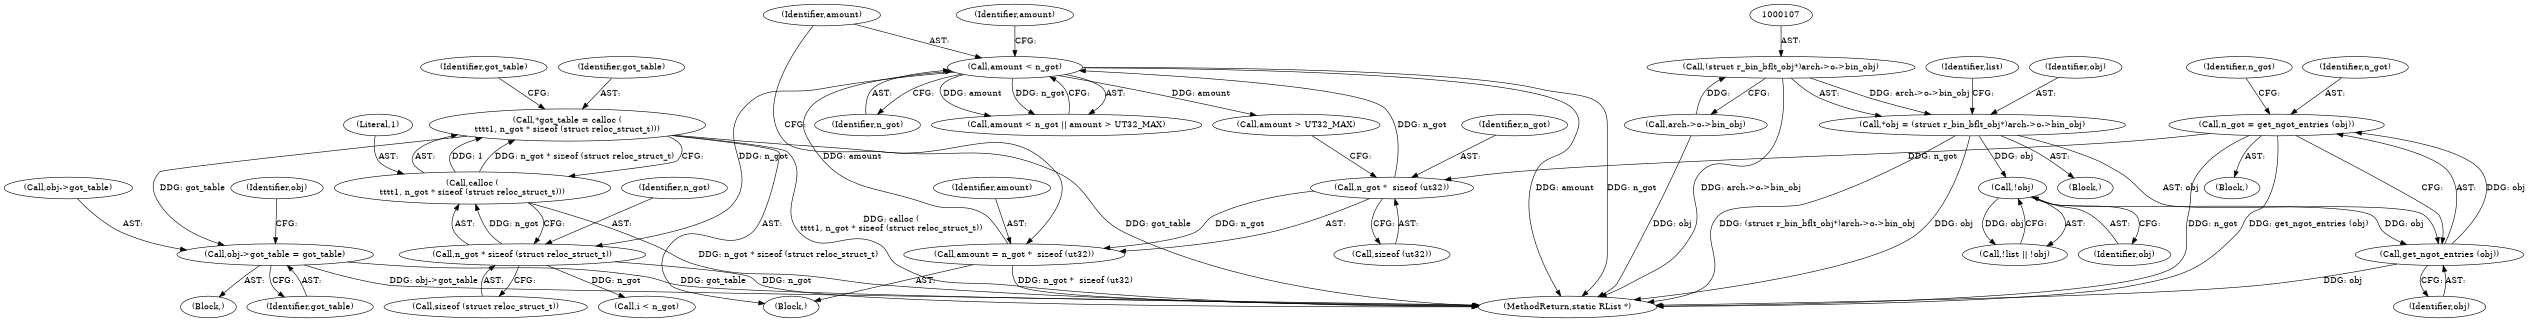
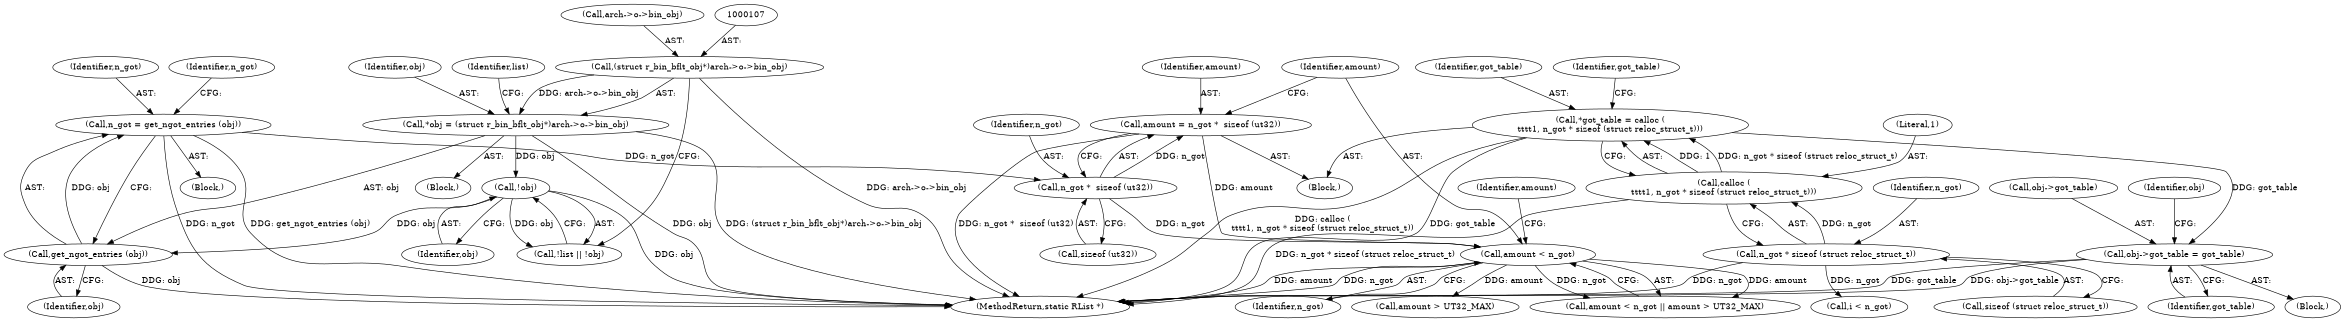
(1720, 94) -> (676, 41)
(1741, 95) -> (669, 173)
(738, 118) -> none
(1342, 155) -> (1089, 146)
(1652, 218) -> (718, 290)
